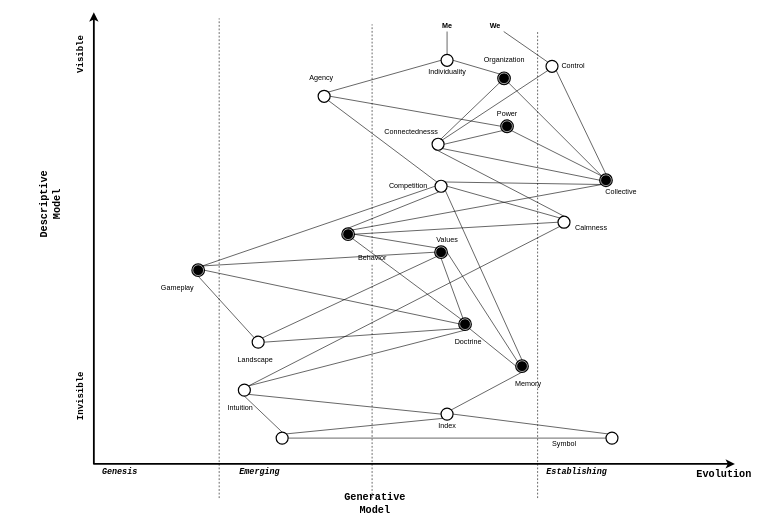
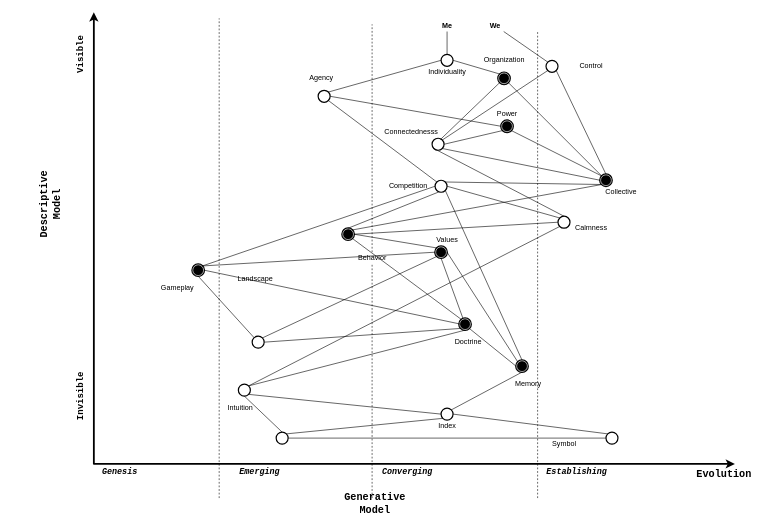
(573, 66) -> (591, 66)
(255, 360) -> (255, 279)
none -> (431, 472)
